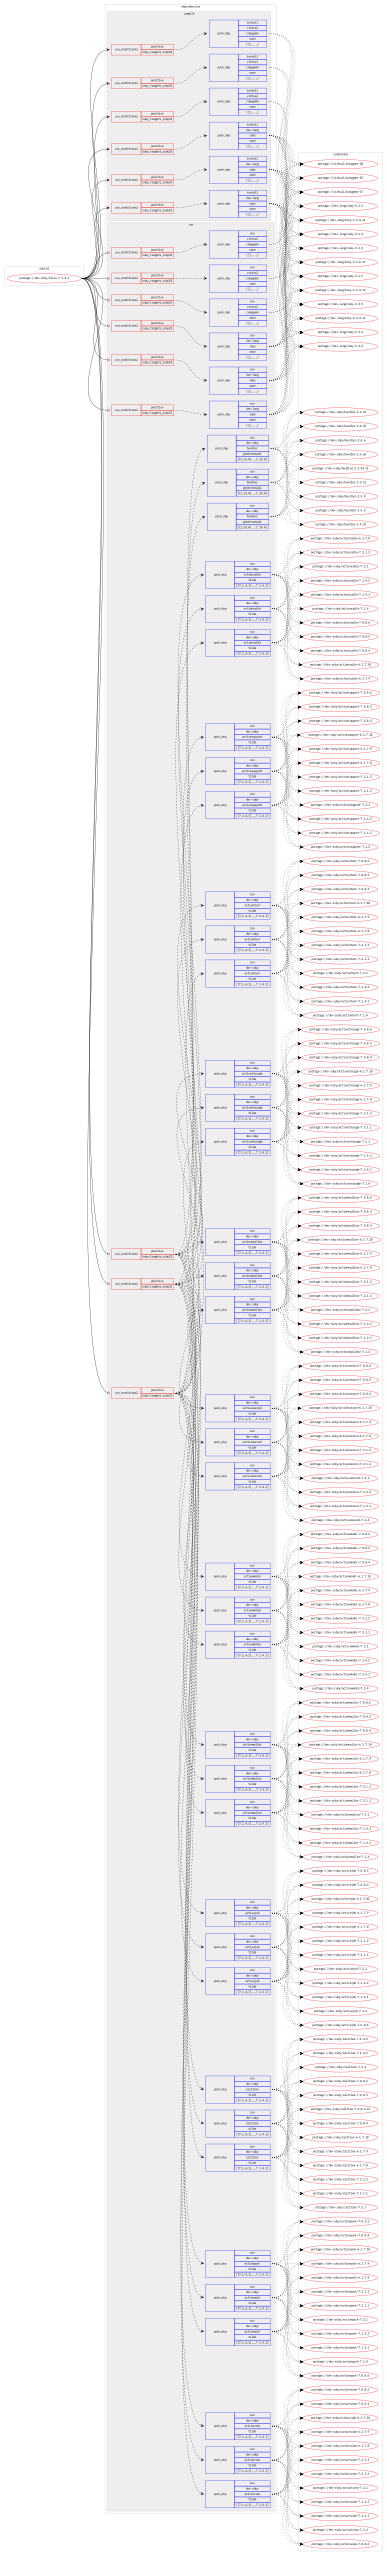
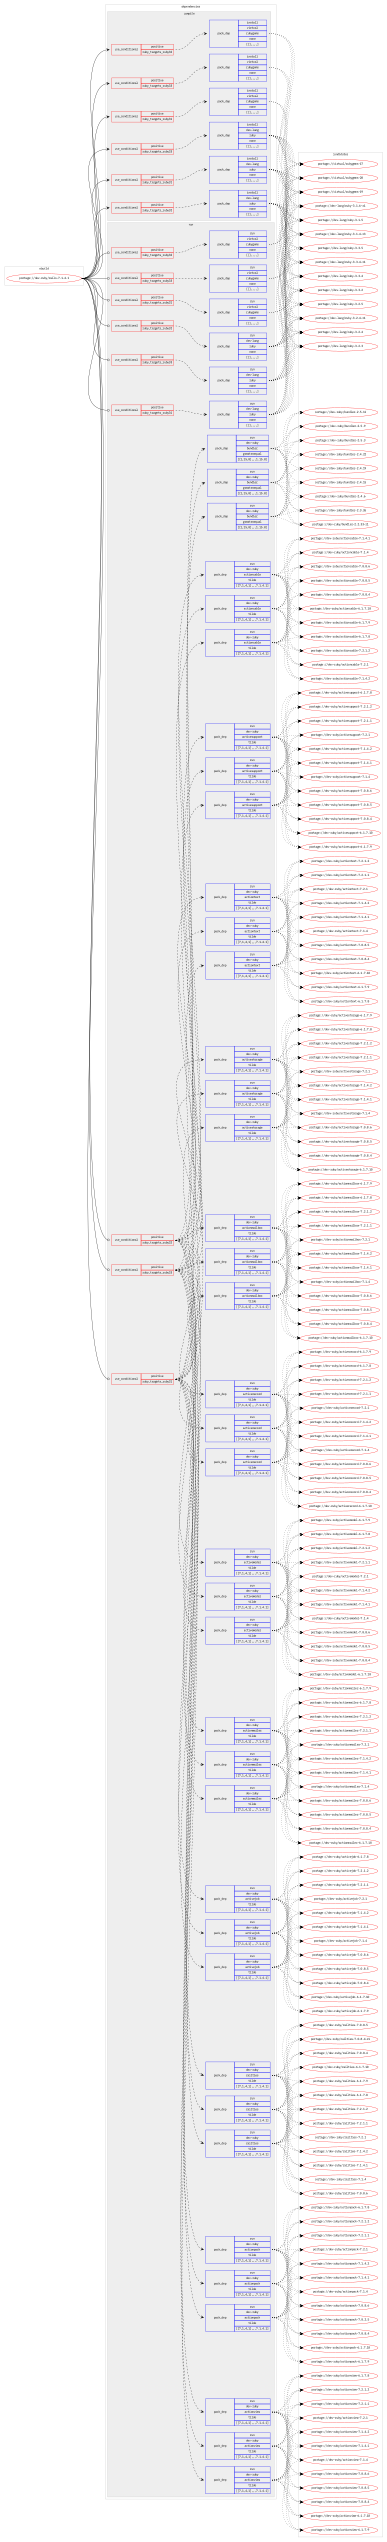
(340, 861) -> none
